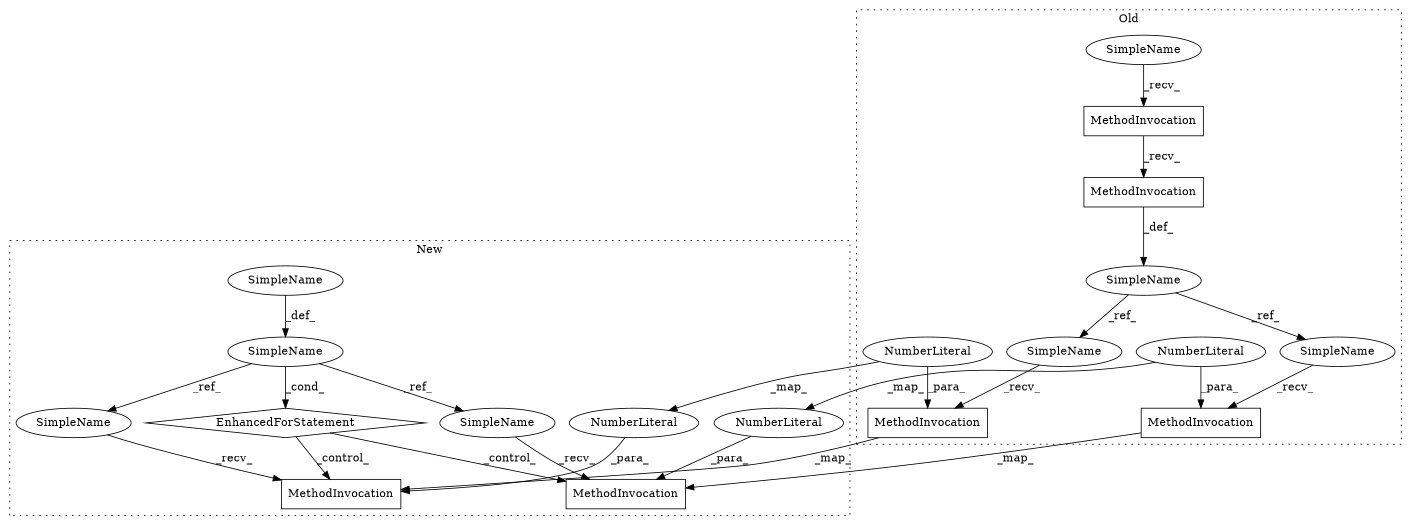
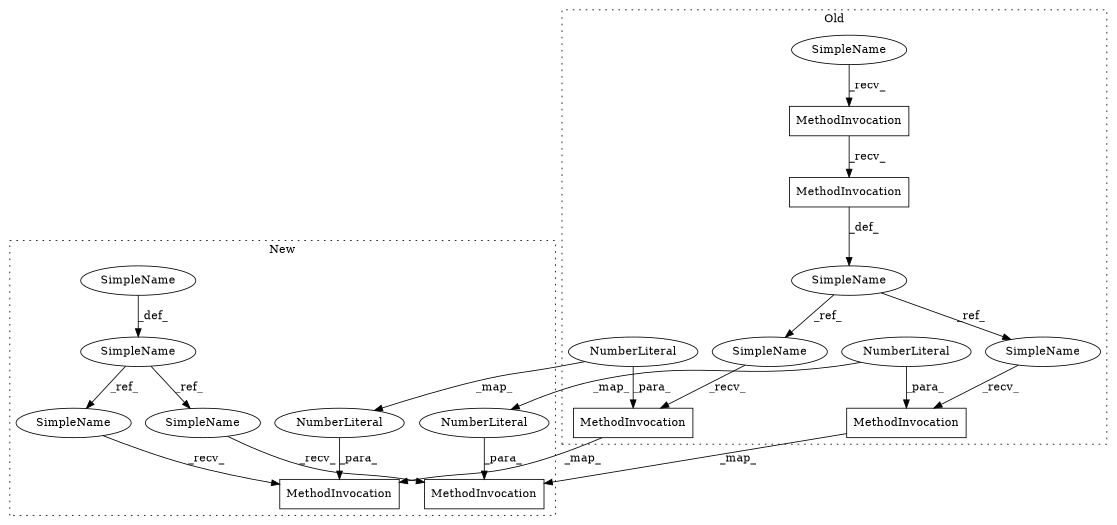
(286, 423) -> none
